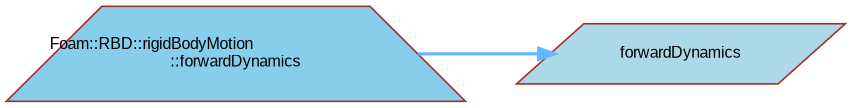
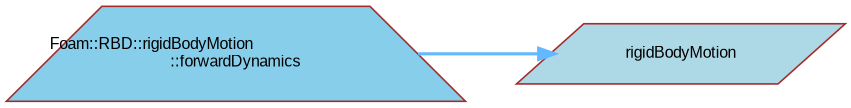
(681, 54) -> (681, 54)
